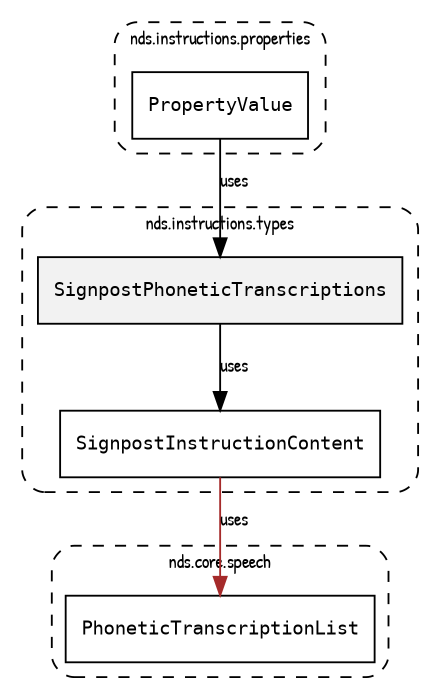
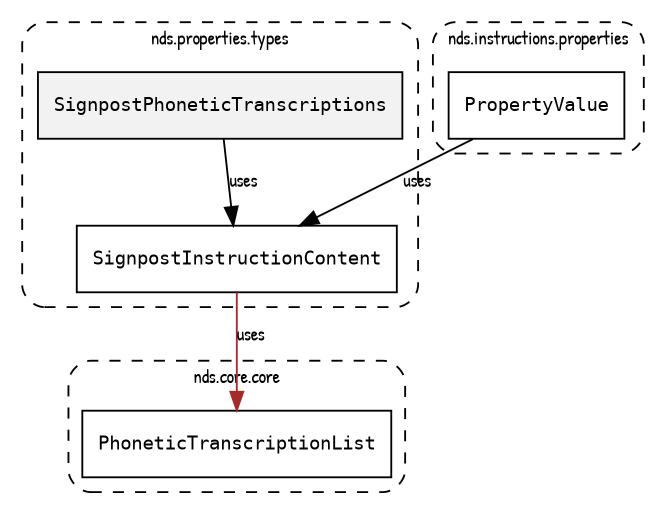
(220, 189) -> (395, 178)
(220, 225) -> (220, 40)
(220, 563) -> (237, 378)
